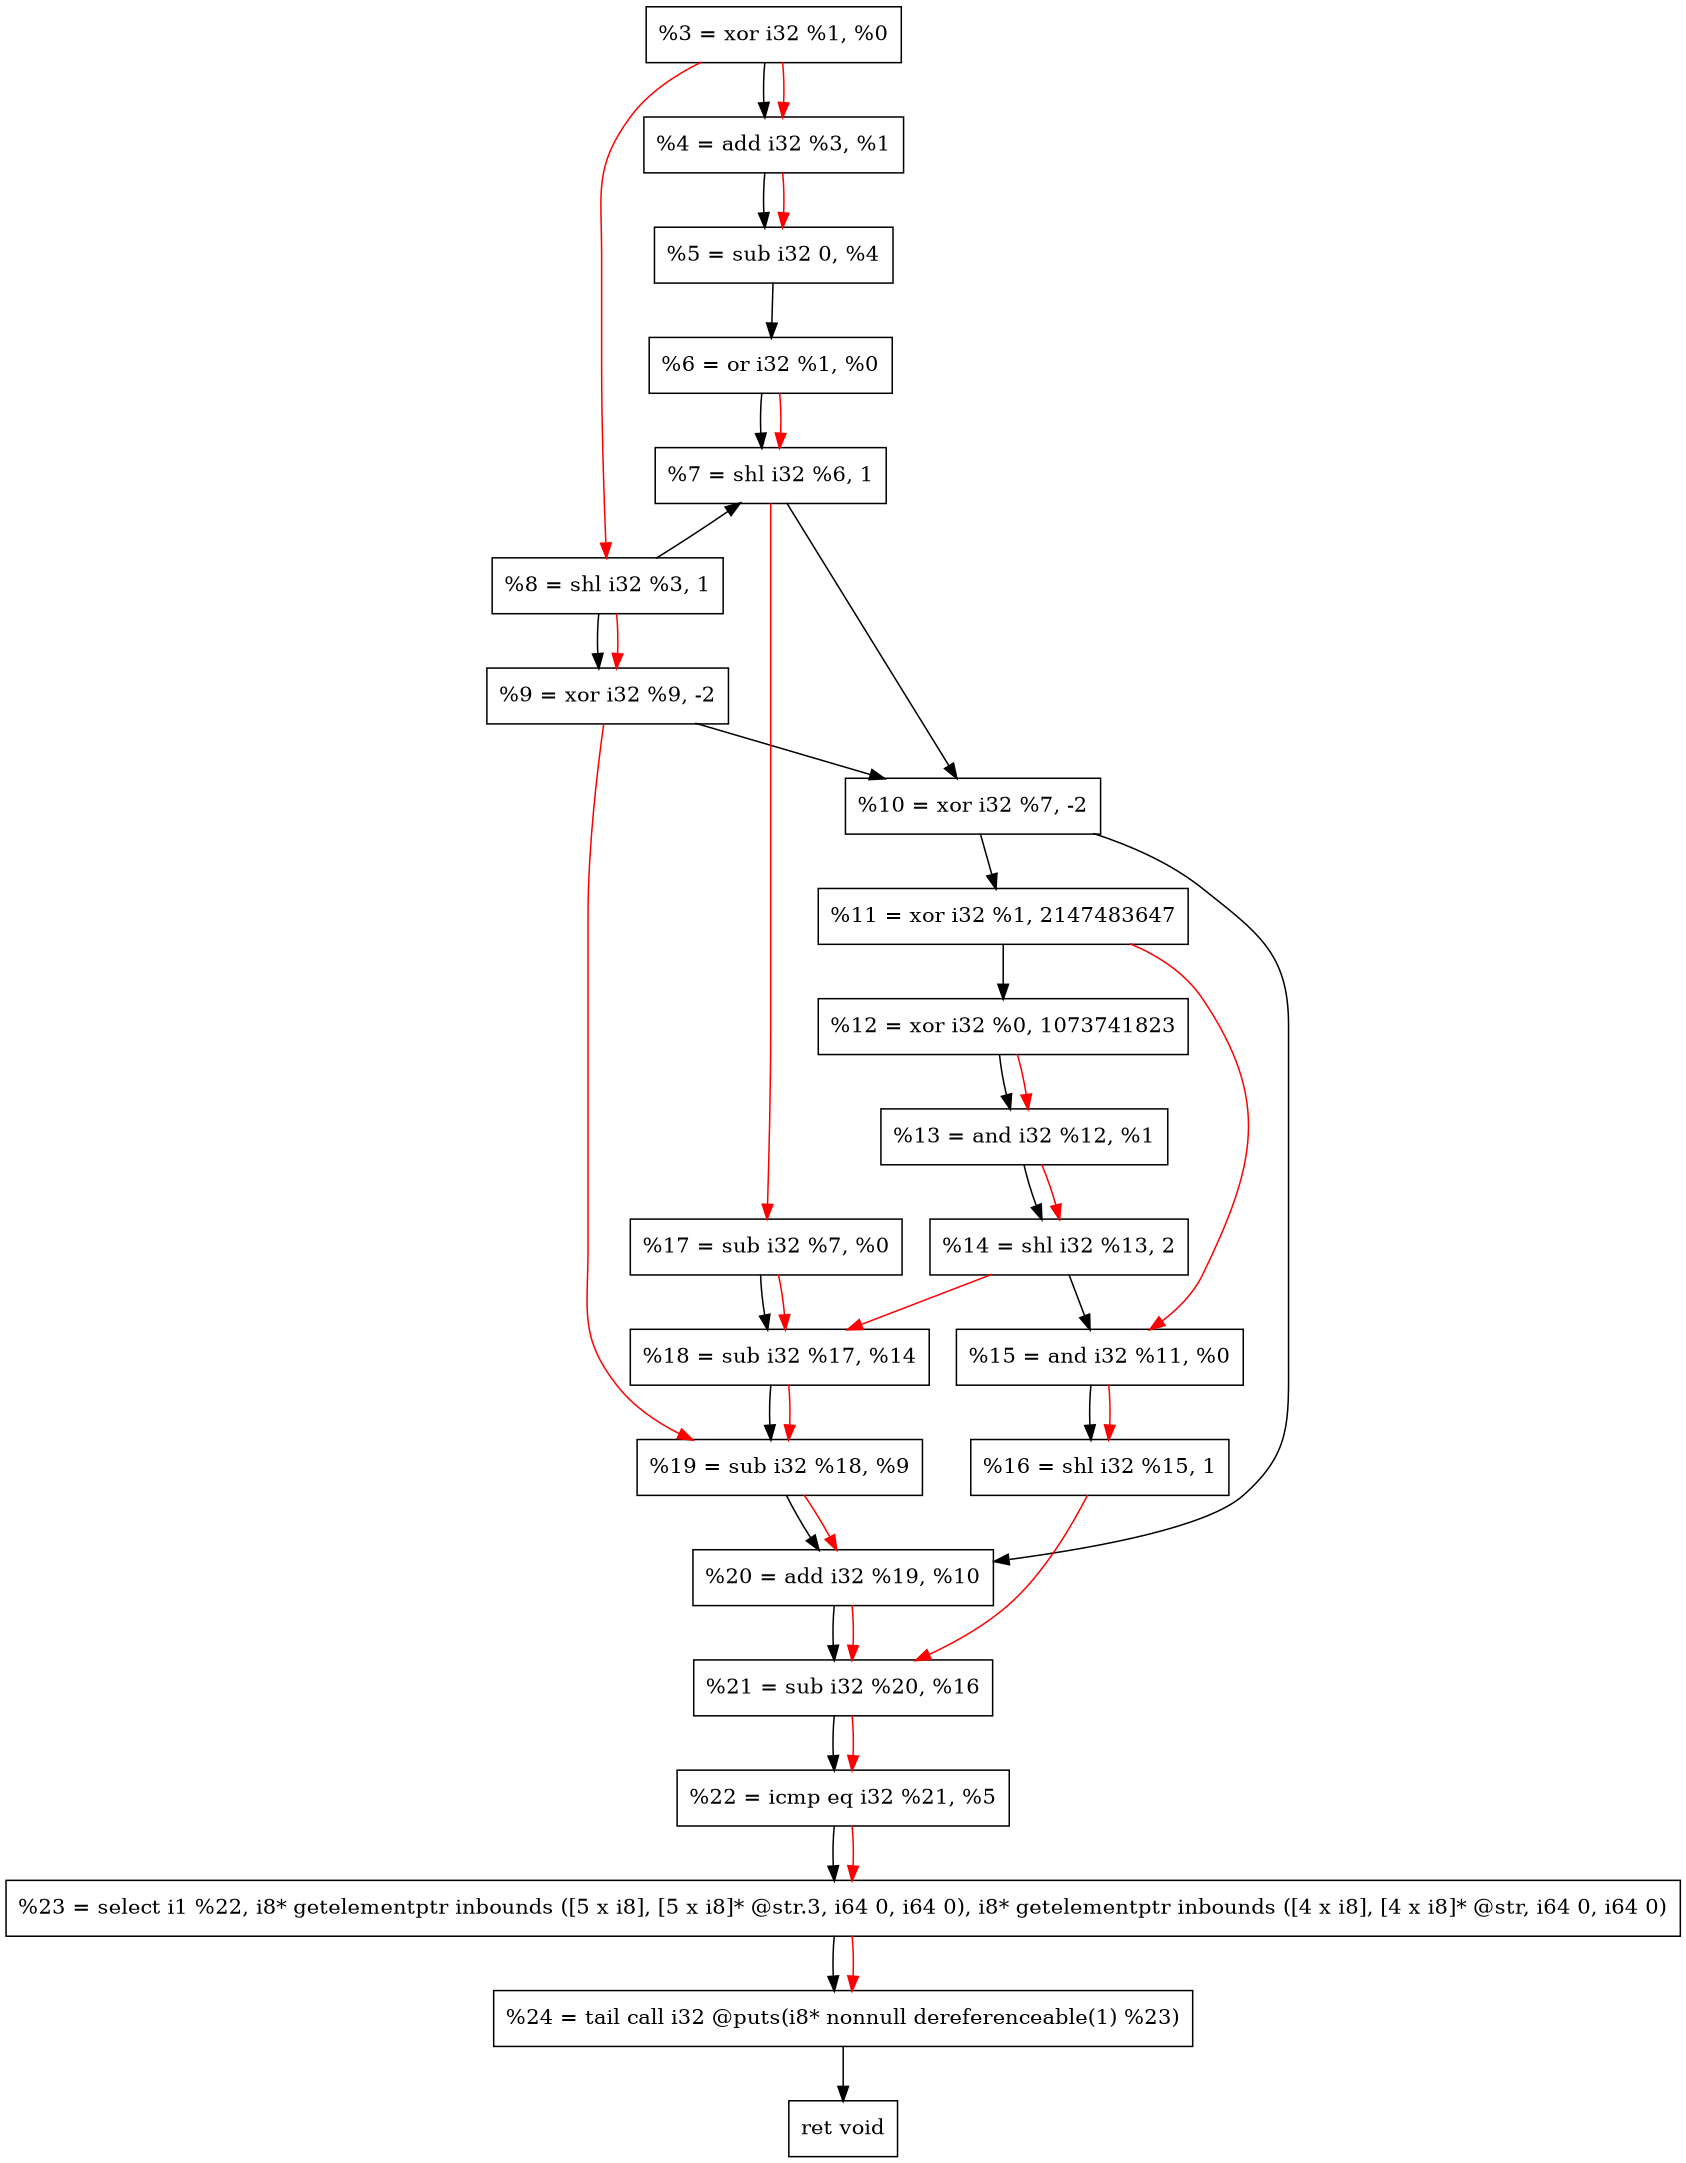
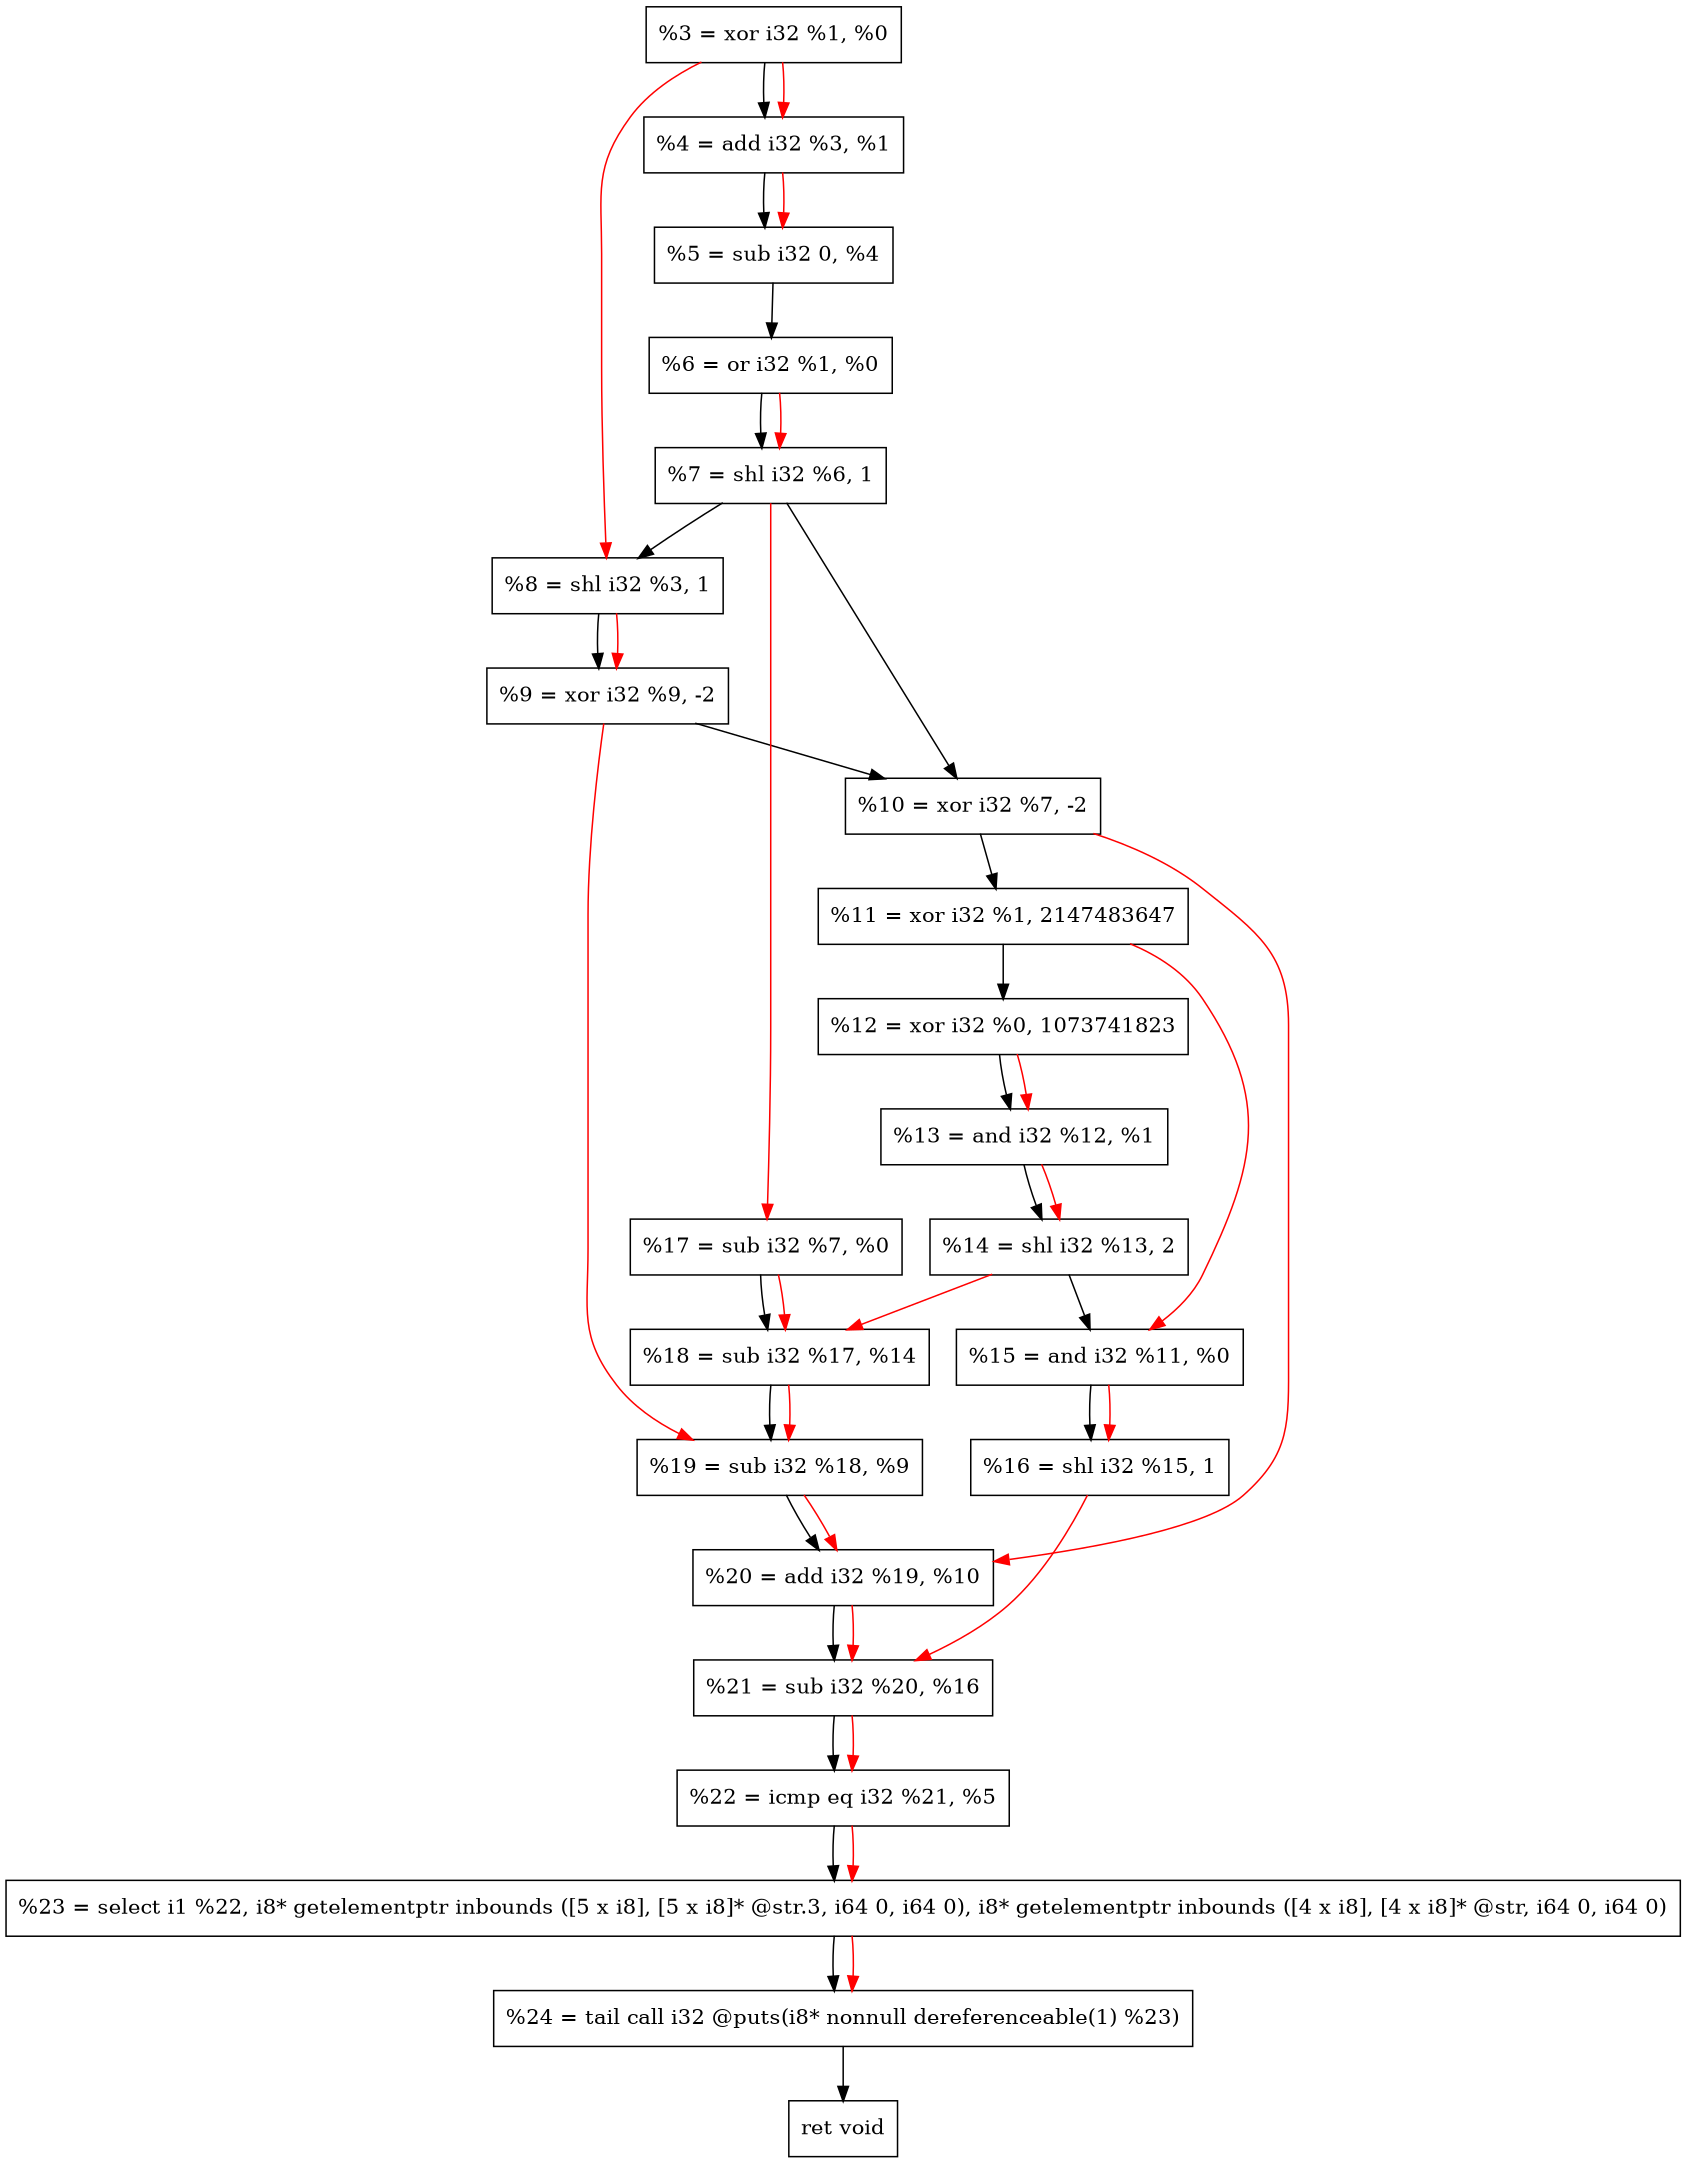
(692, 535) -> (686, 526)
(1289, 1243) -> (1289, 1243)
